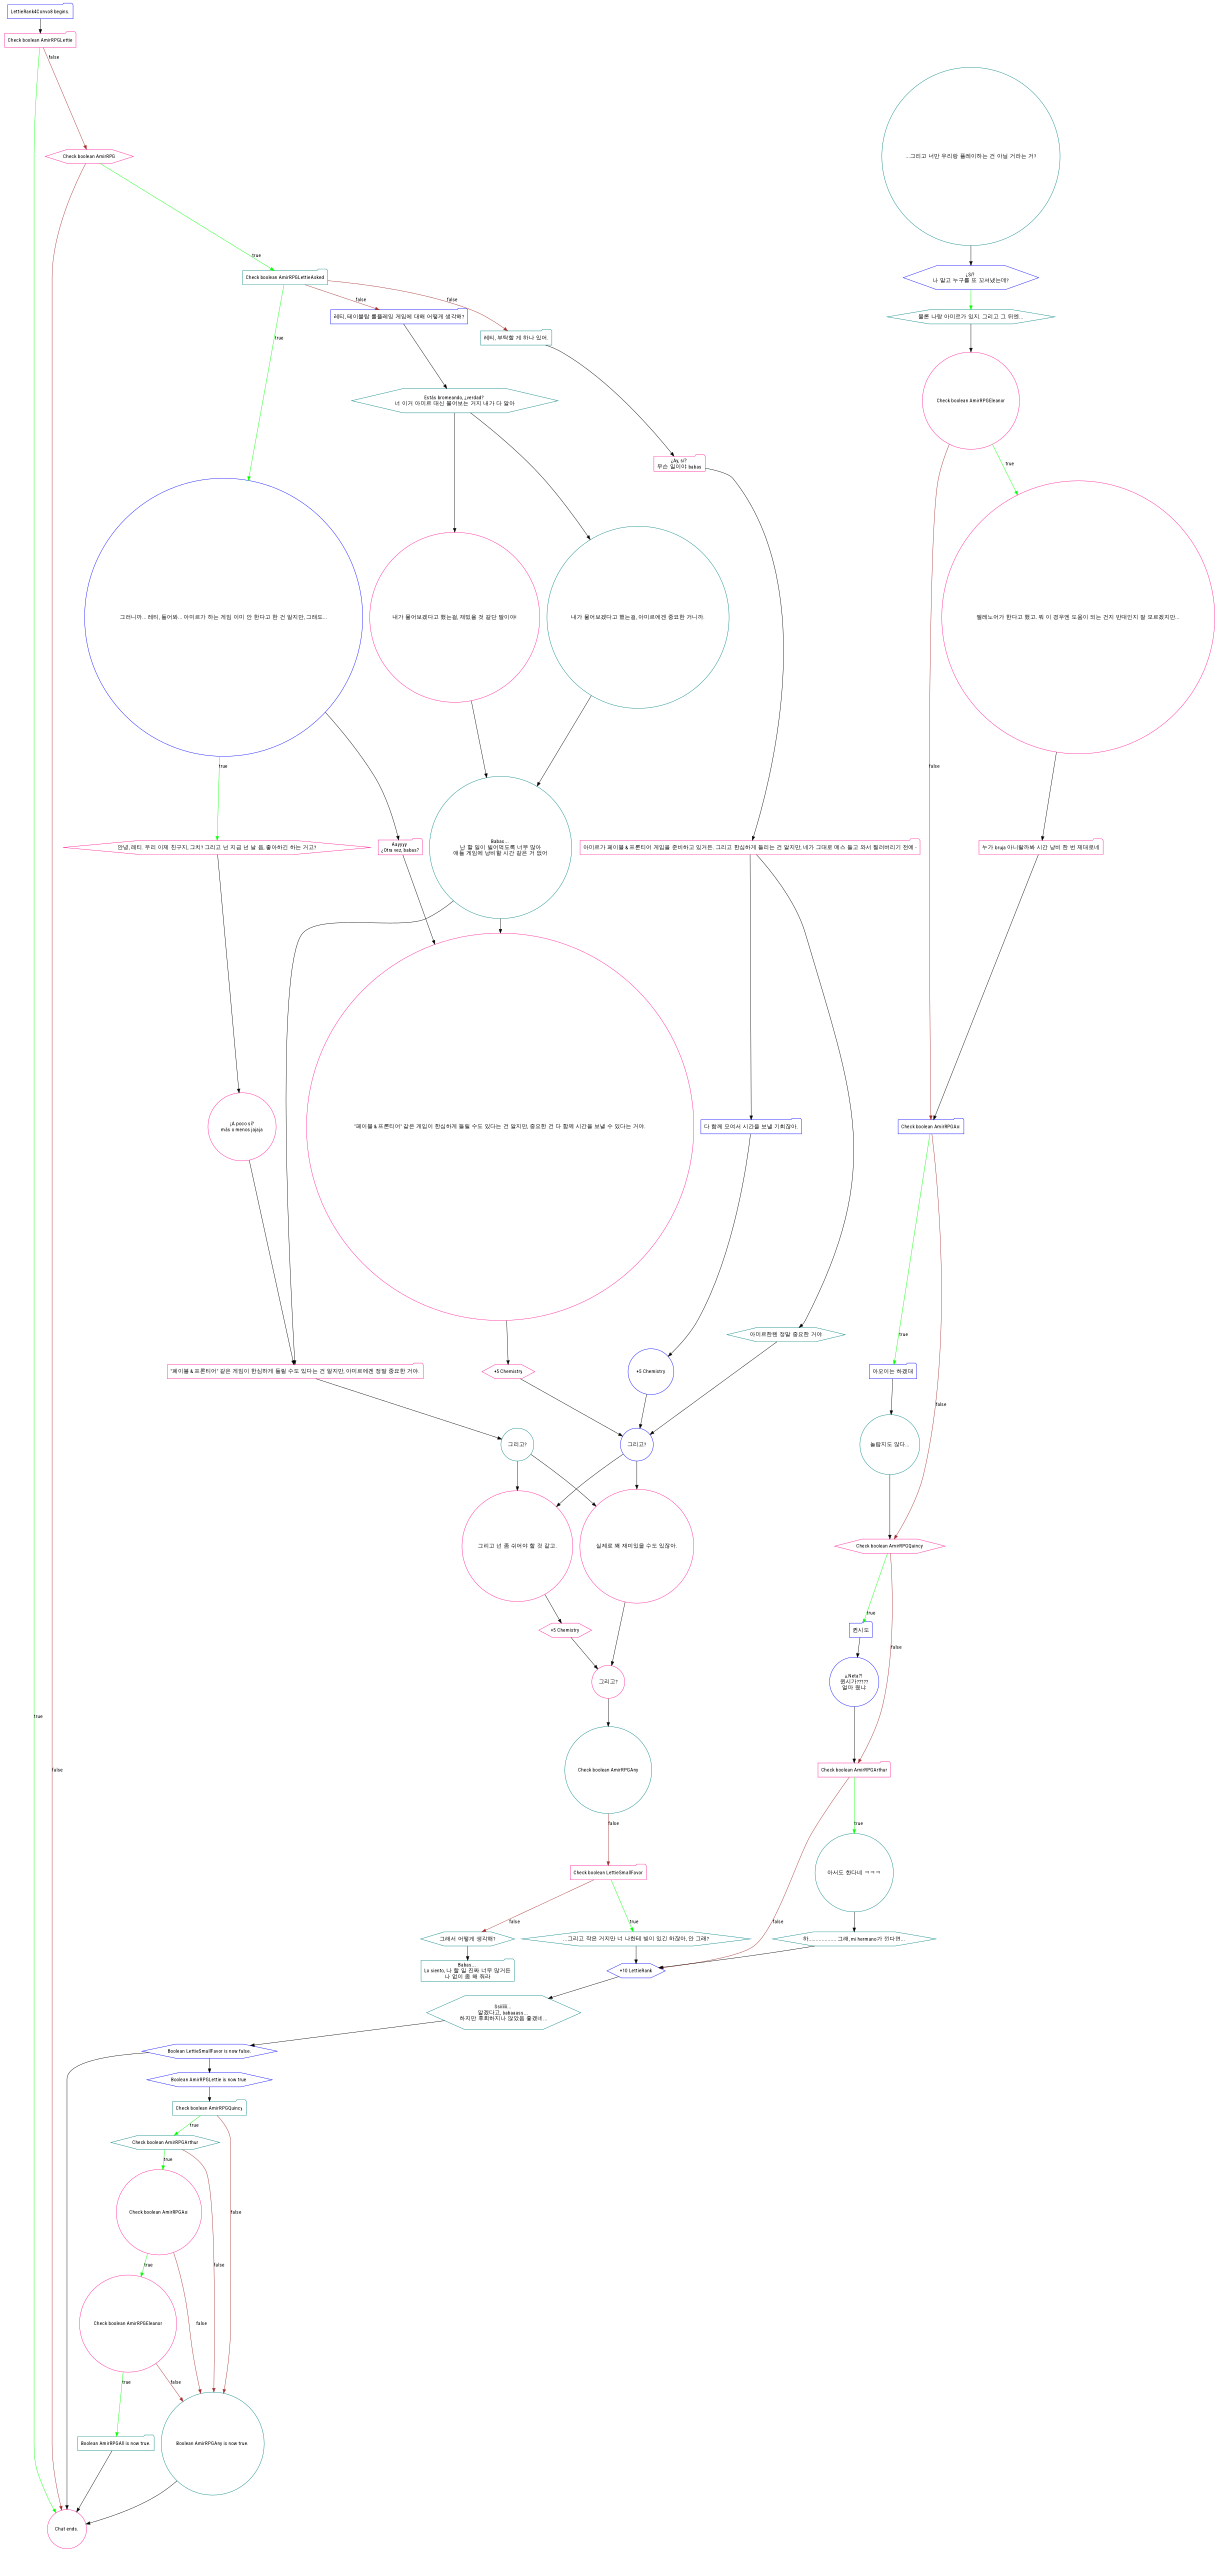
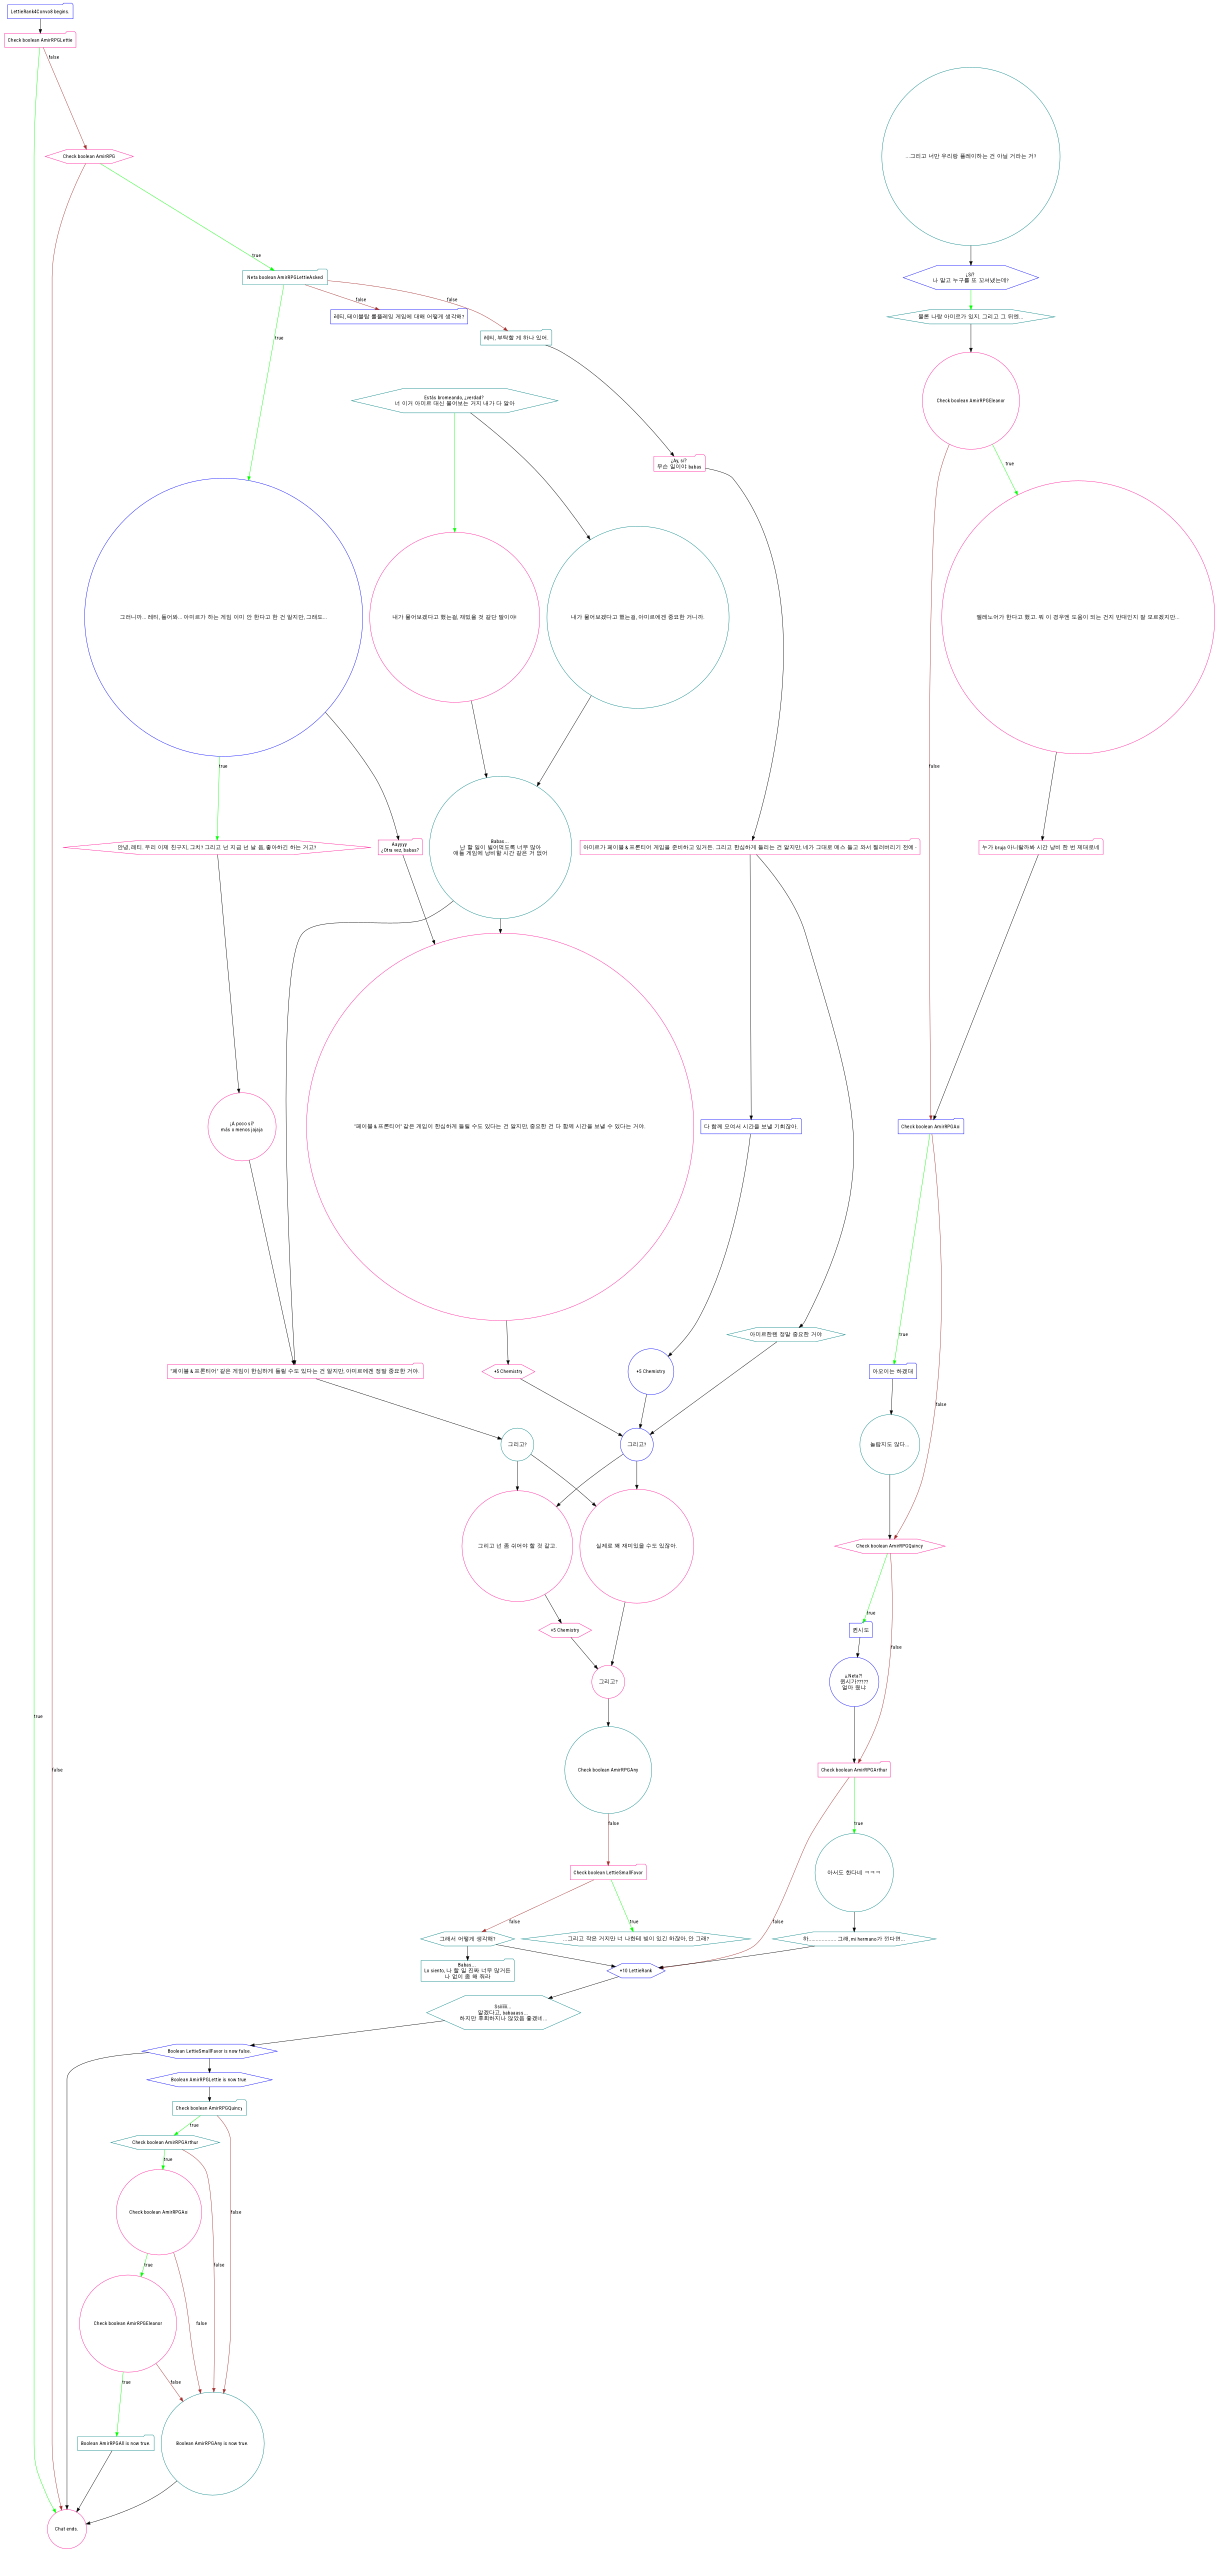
(285, 278) -> (285, 278)
(424, 355) -> none
(455, 471) -> (455, 471)
(636, 1953) -> (554, 1955)
